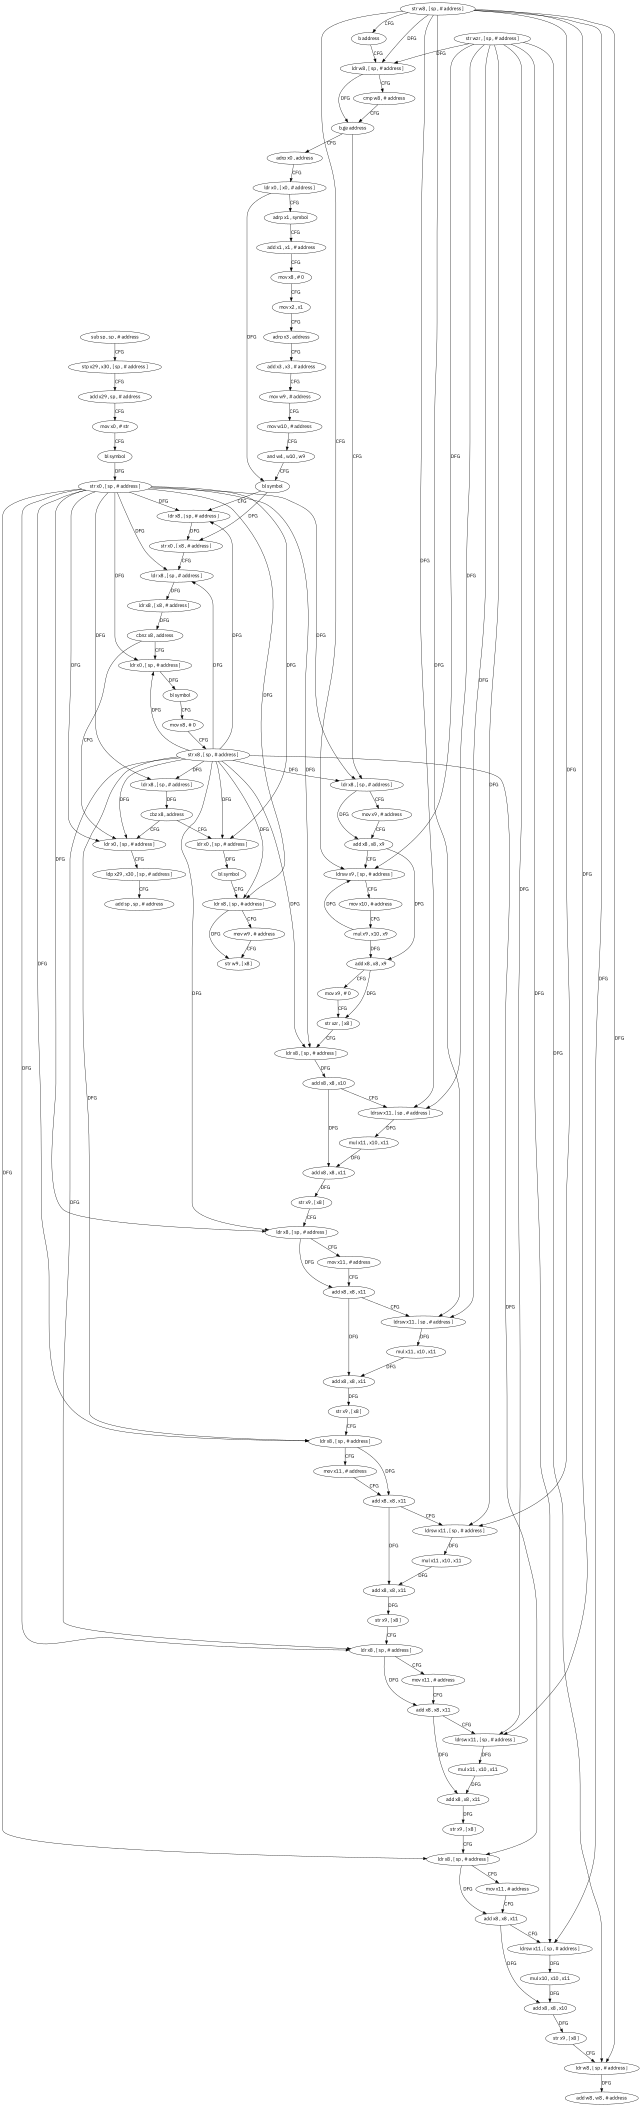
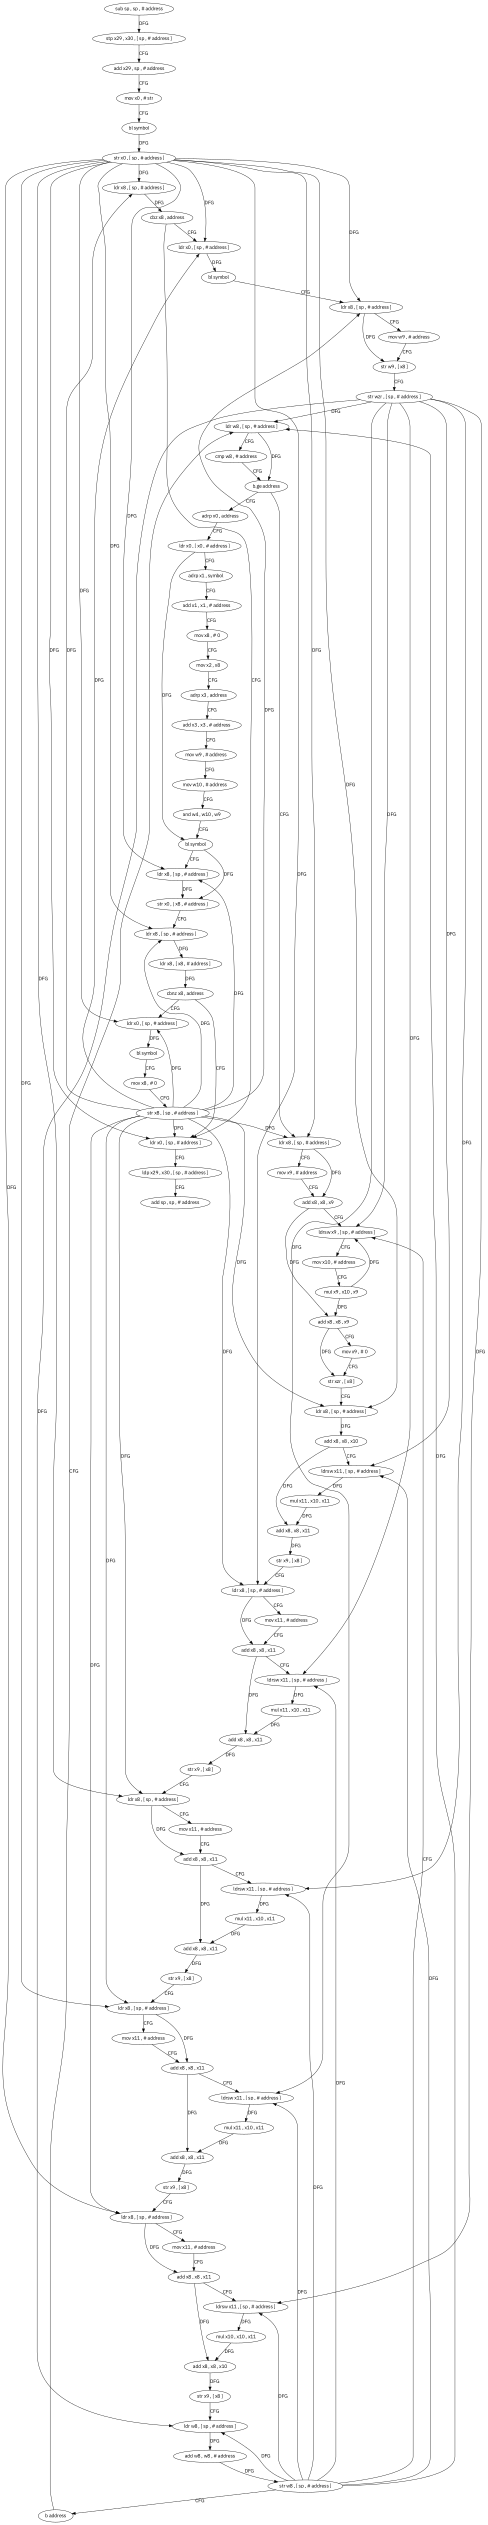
(291, 307) -> (208, 666)
(120, 352) -> (144, 24)
none -> (394, 380)
none -> (246, 2474)
